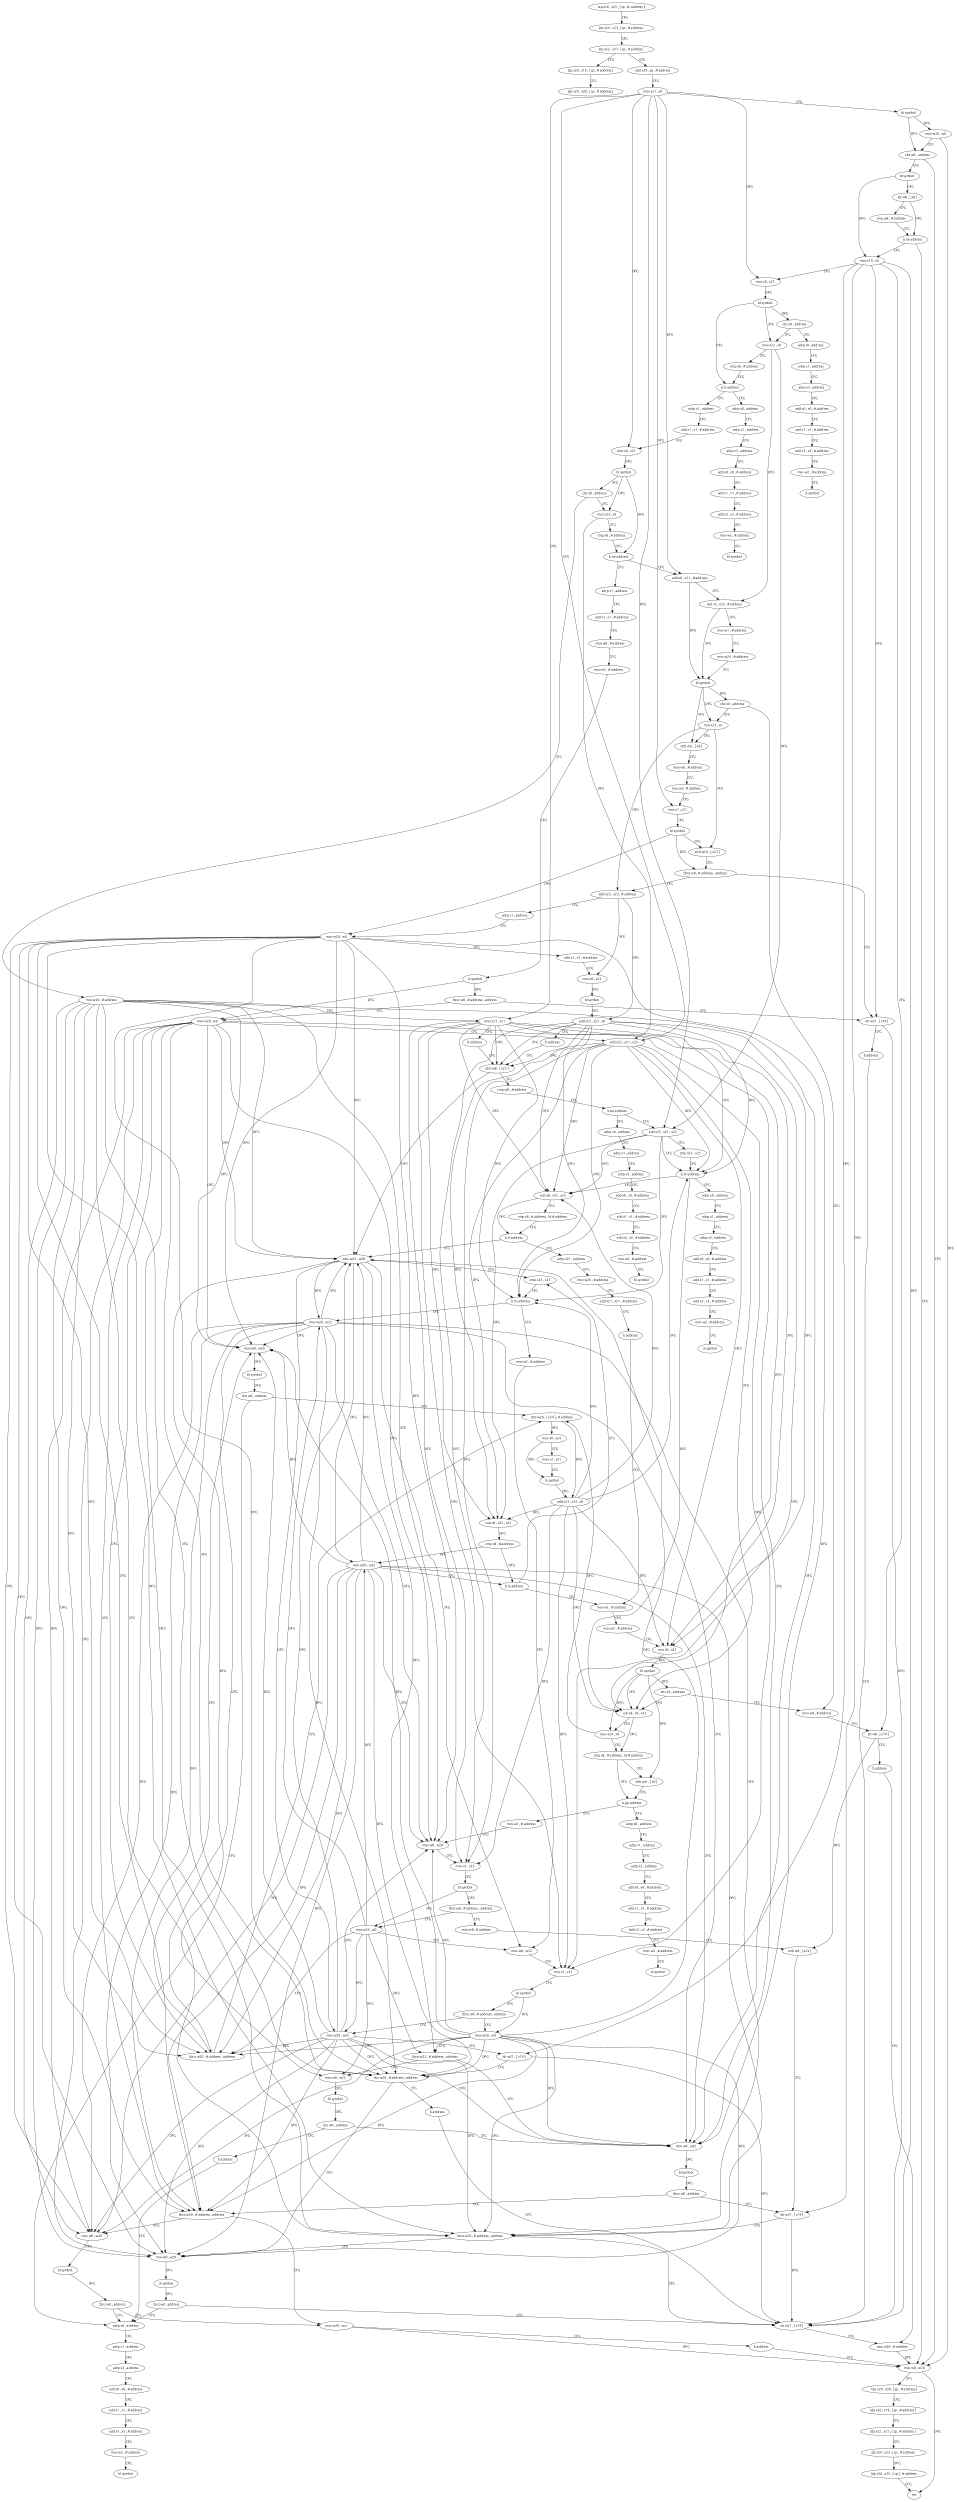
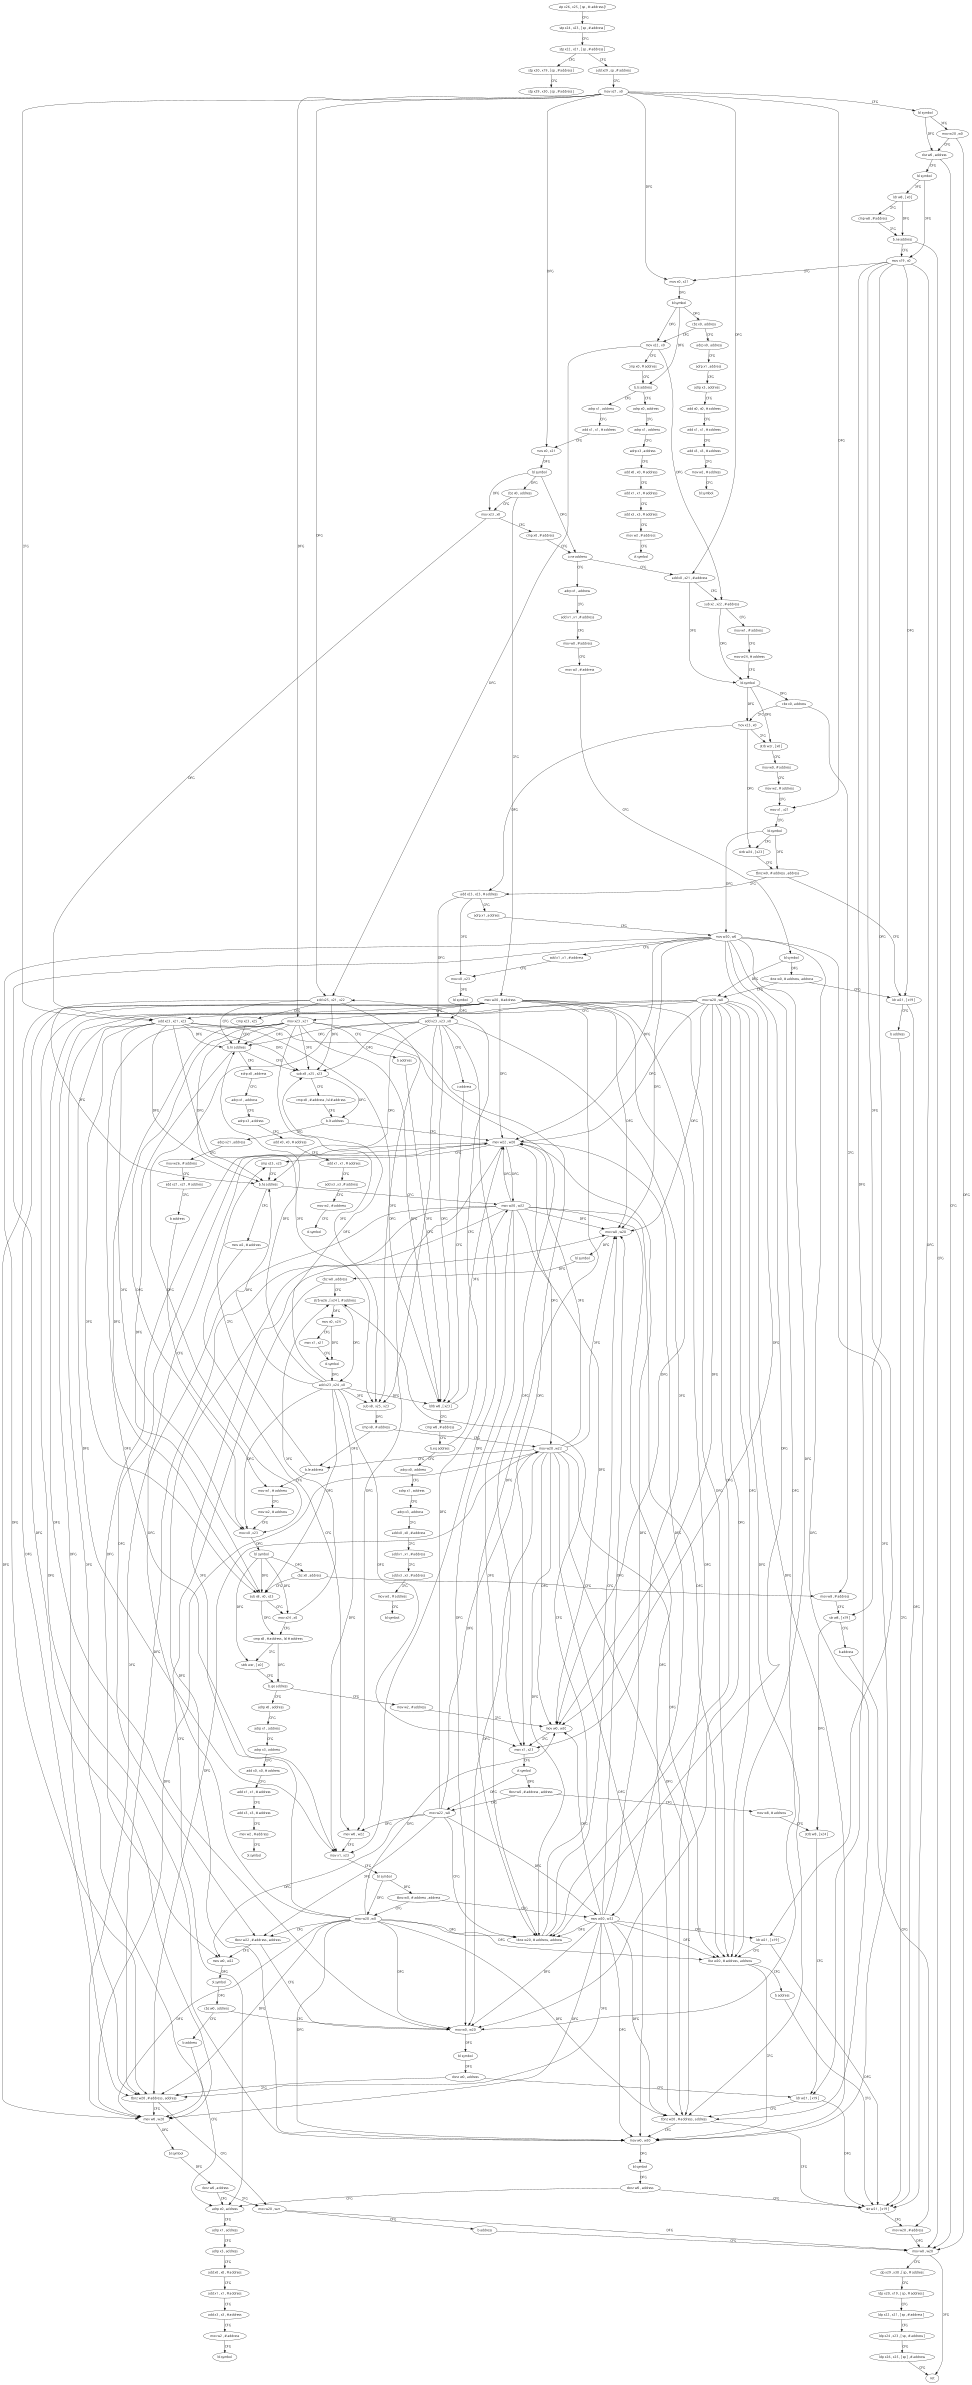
none -> (385, 1396)
(897, 2463) -> (905, 2347)
